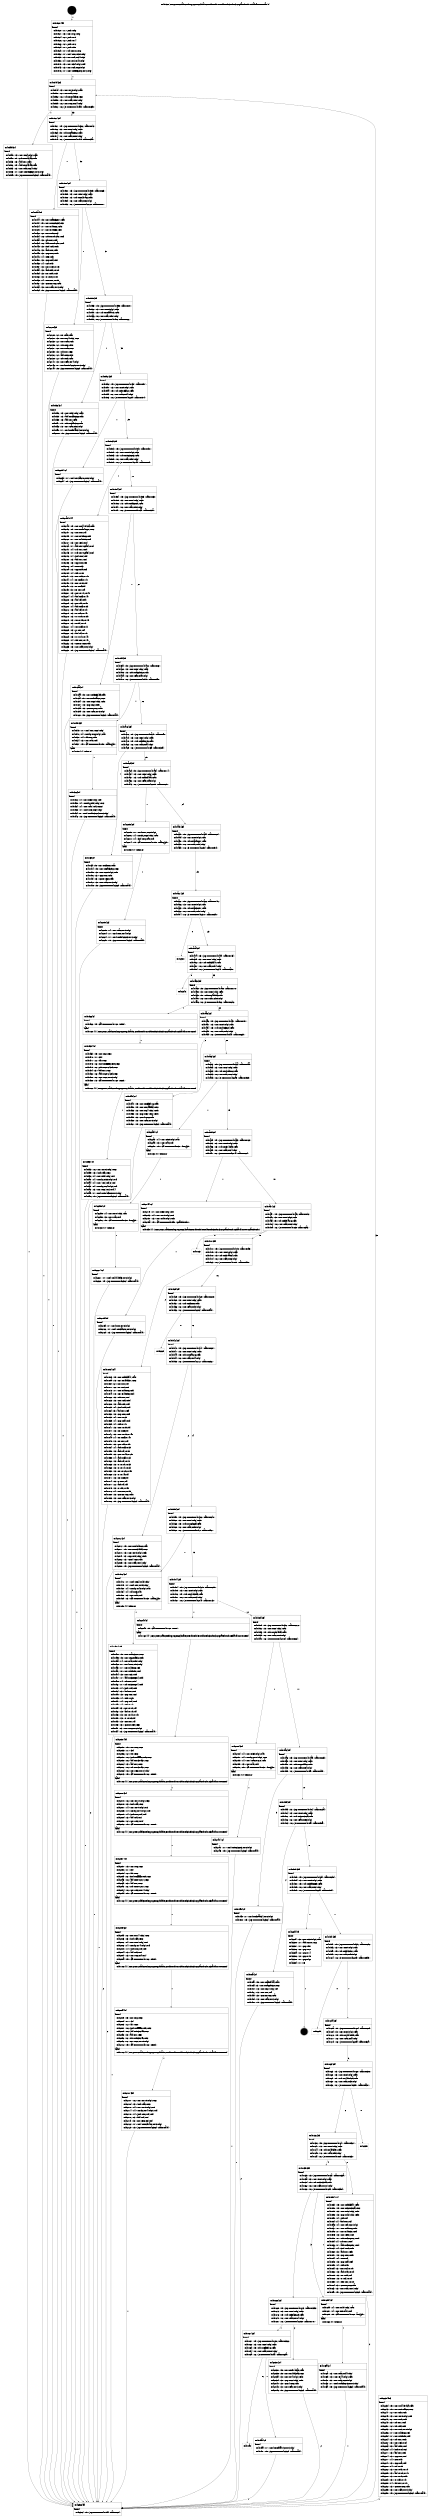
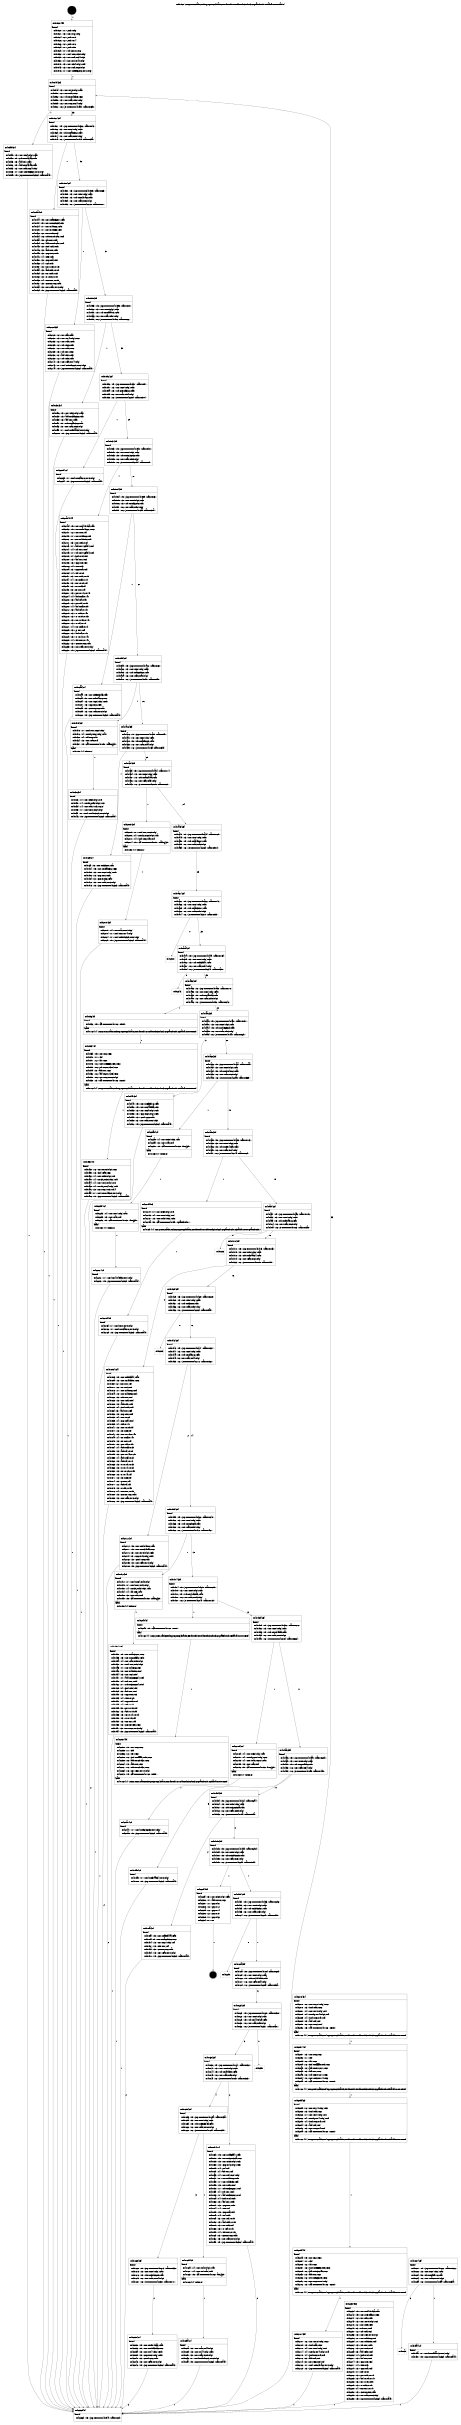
(171, 1787) -> none
(280, 2327) -> none
